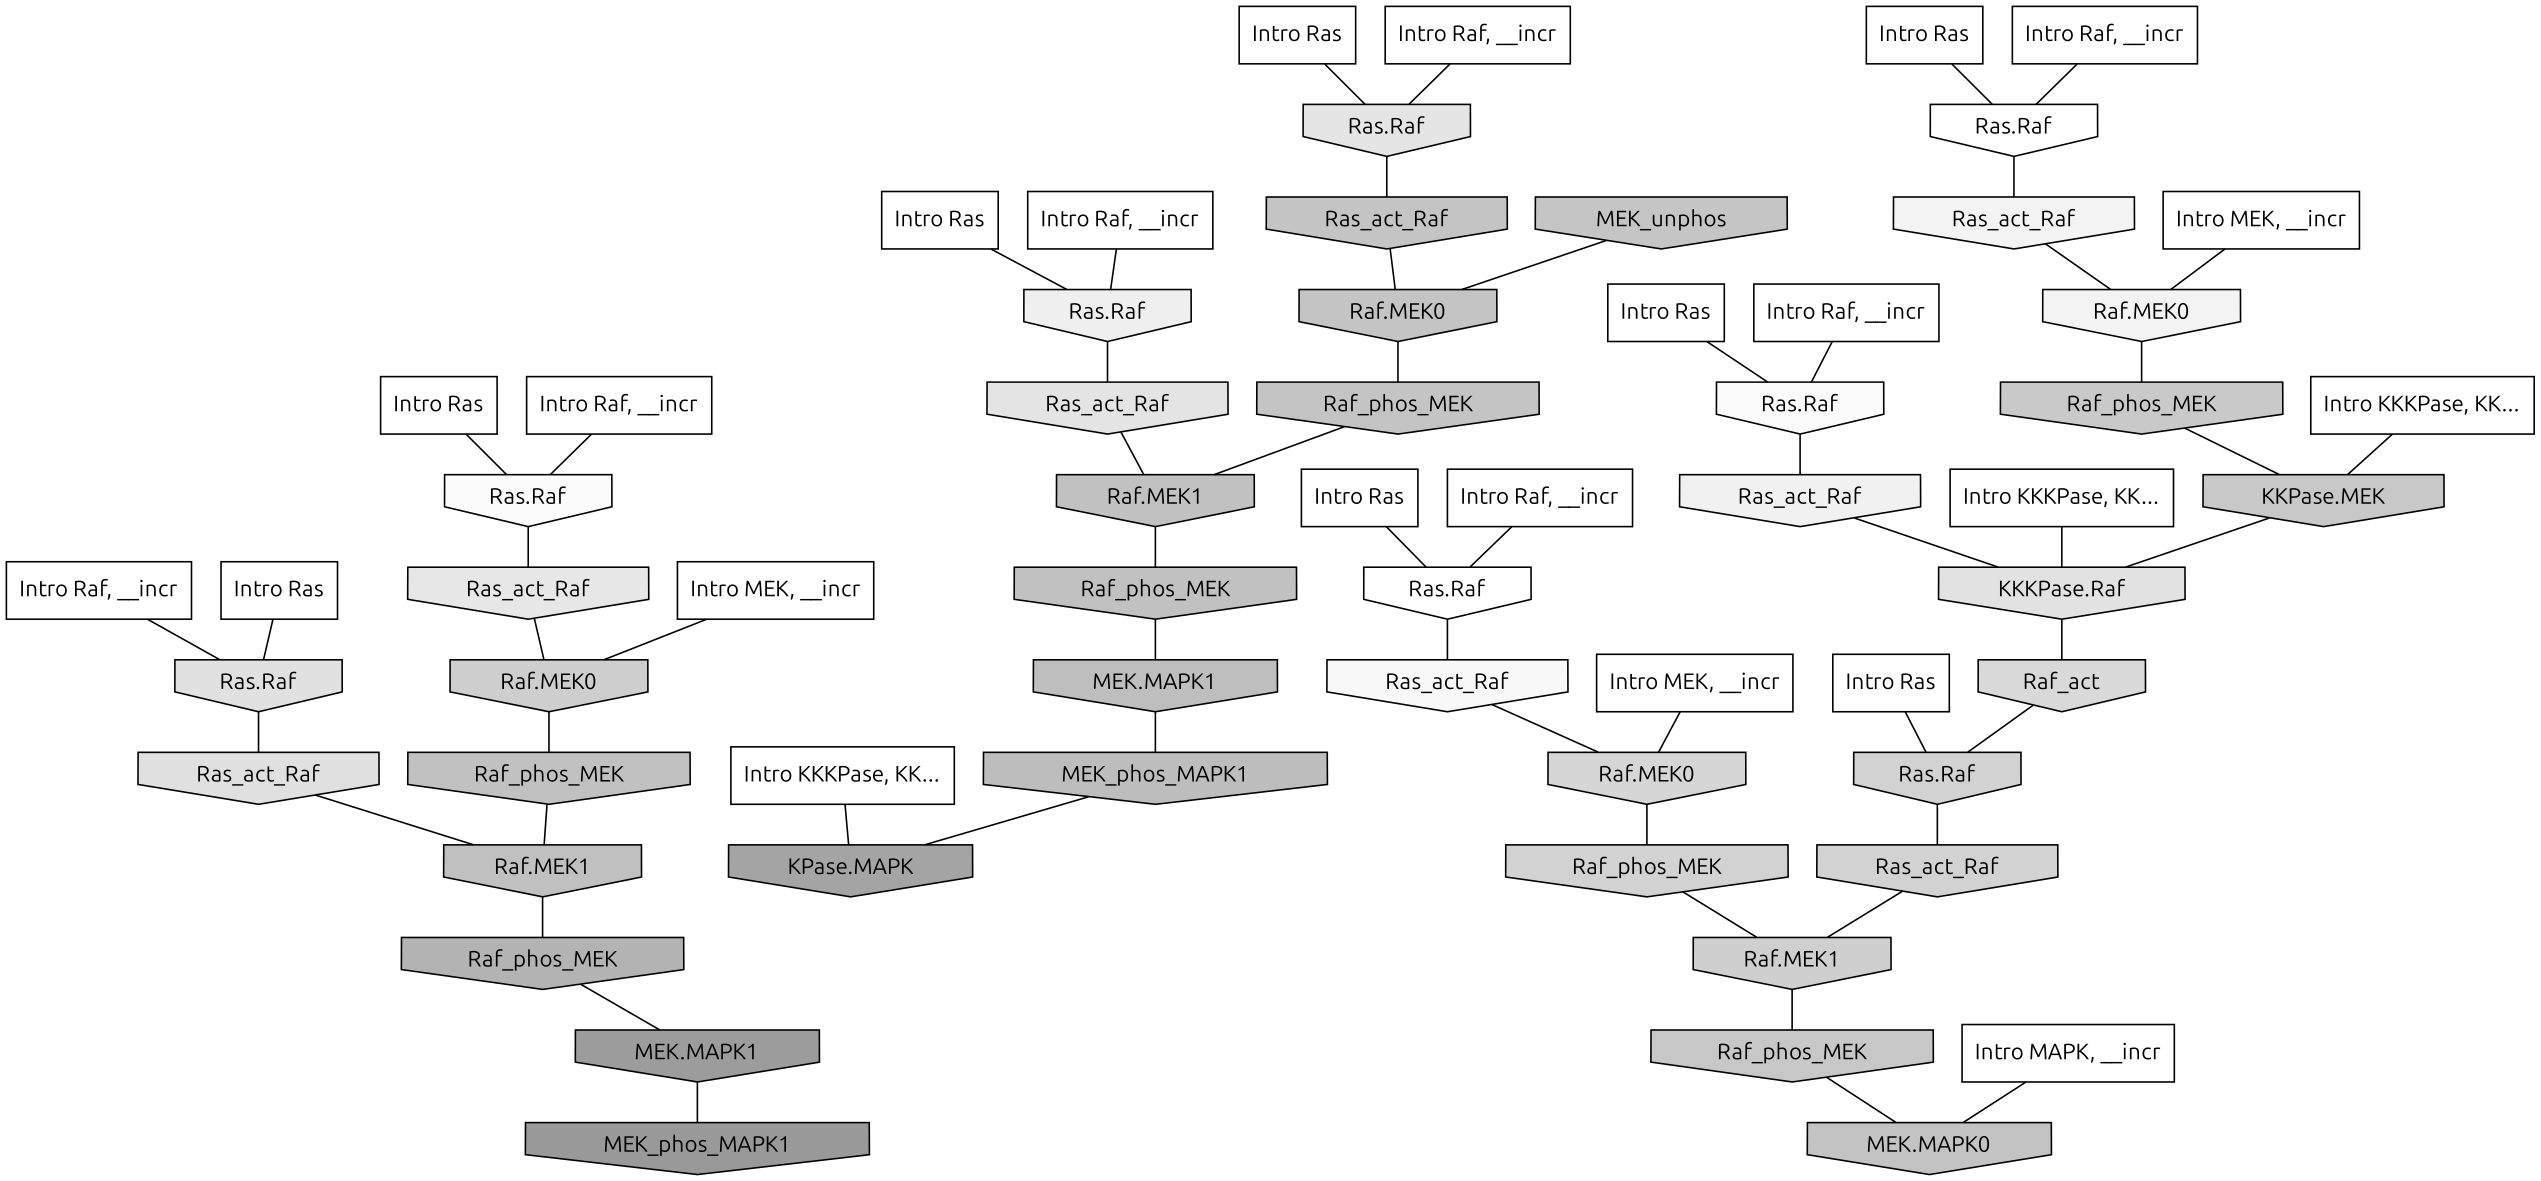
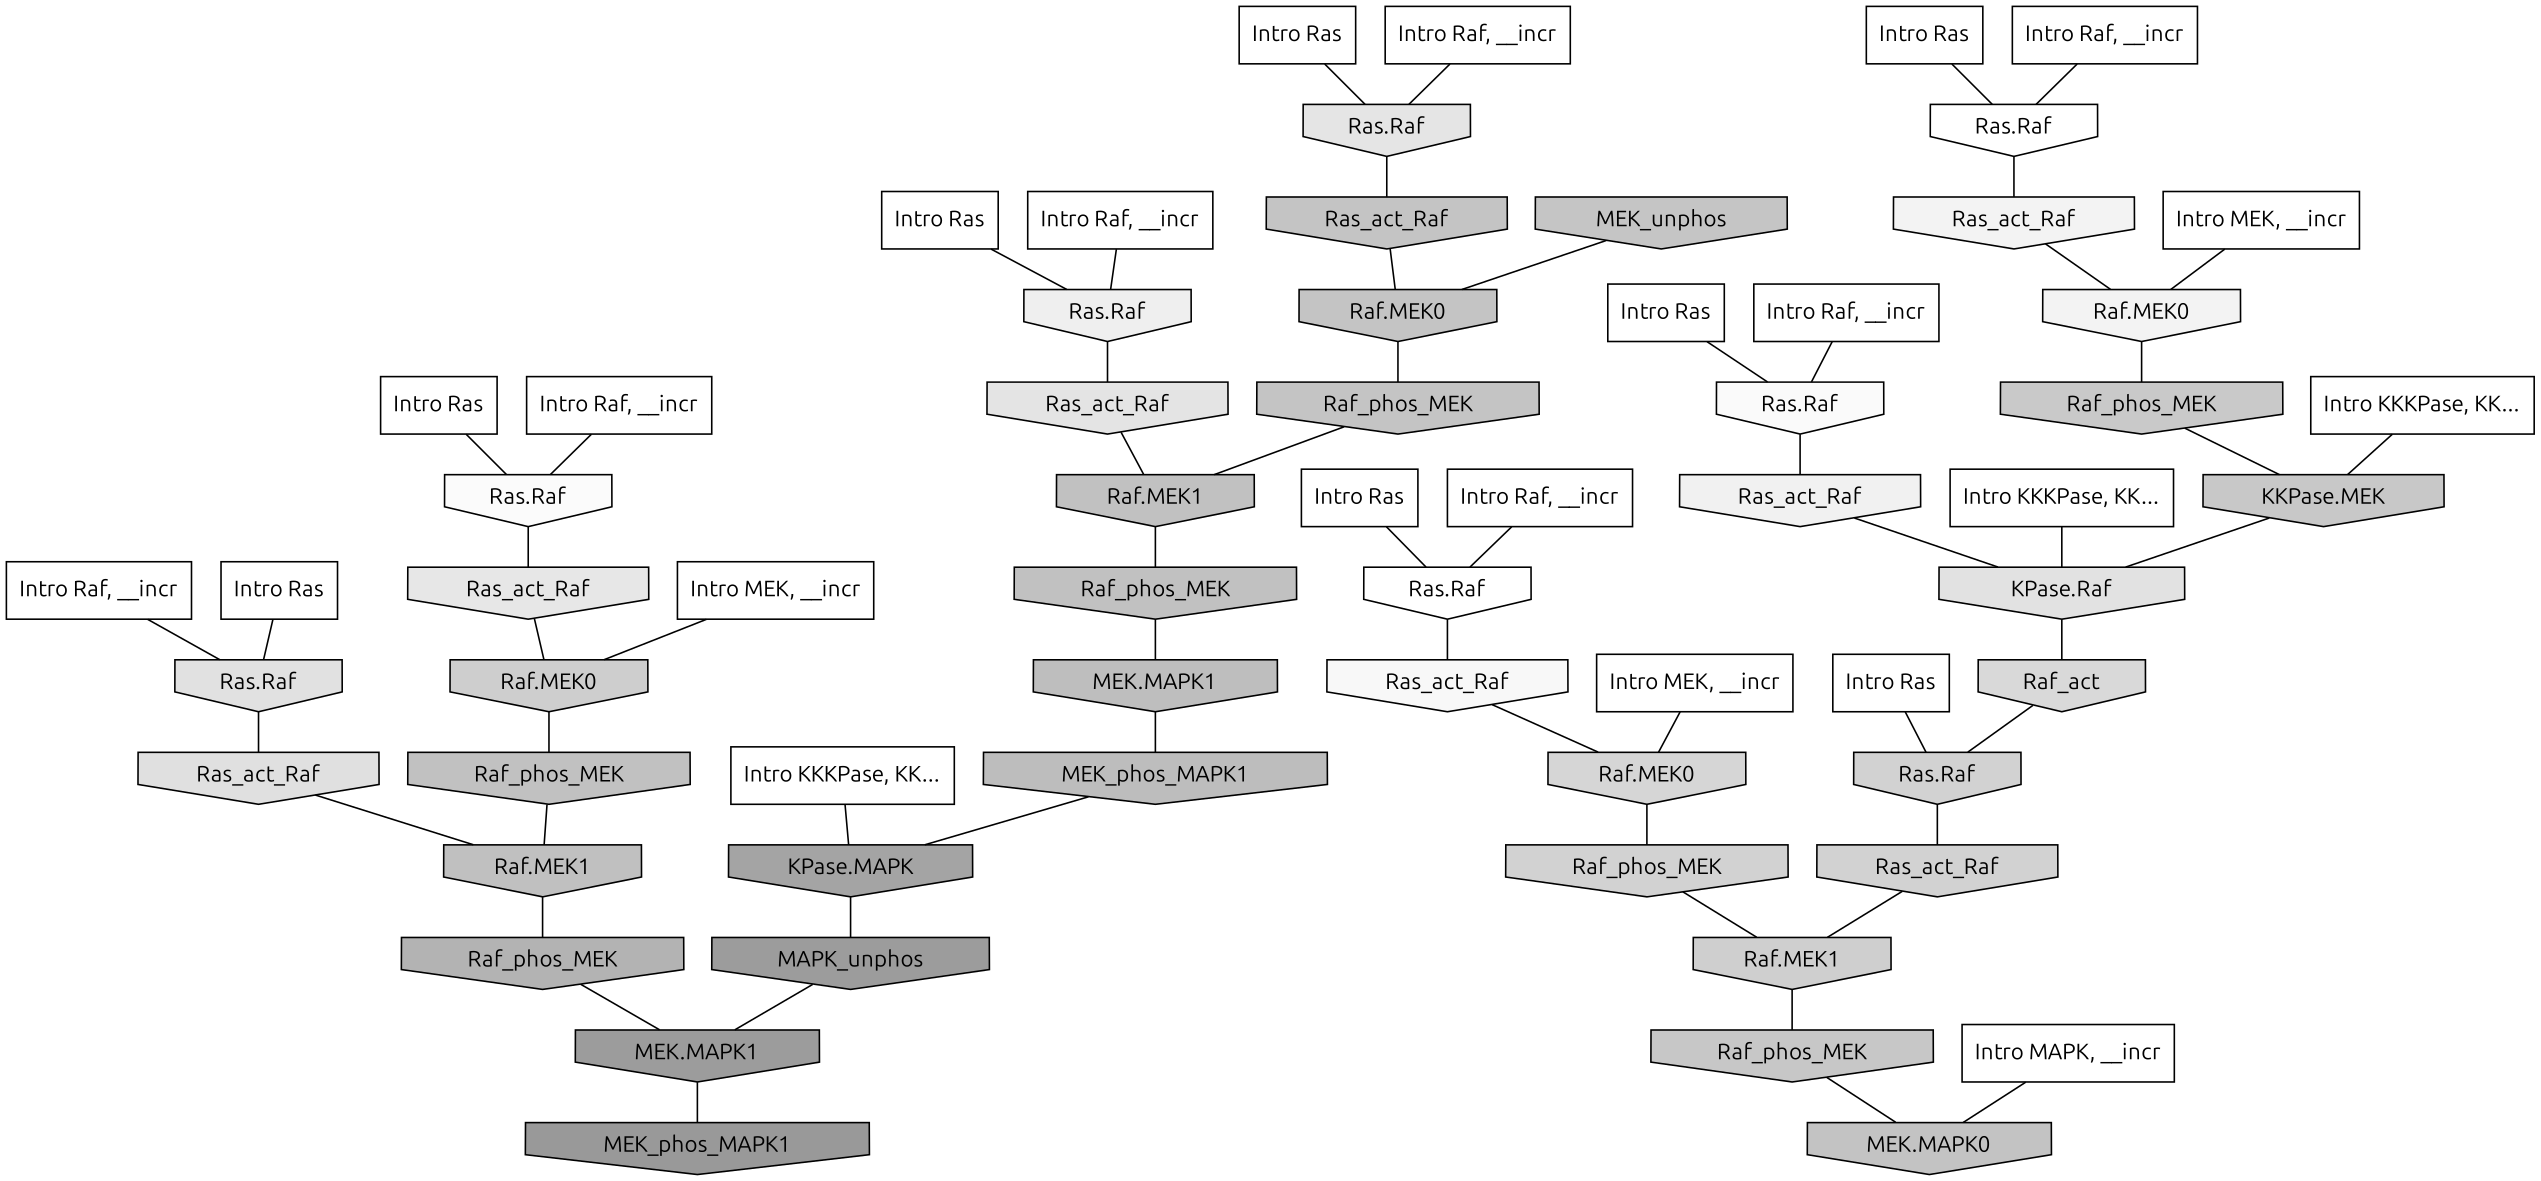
(2062, 590) -> (2062, 590)
none -> (851, 961)
